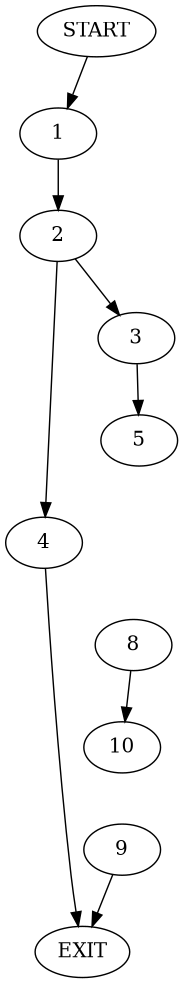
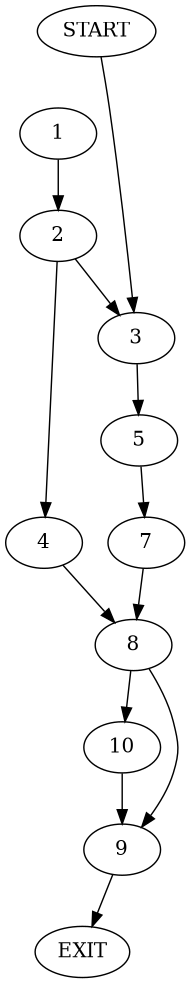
(80, 76) -> (119, 177)
none -> (146, 543)
(58, 740) -> (84, 588)
none -> (178, 742)
none -> (122, 792)
